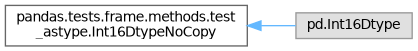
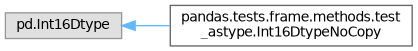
(278, 26) -> (153, 26)
